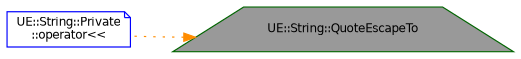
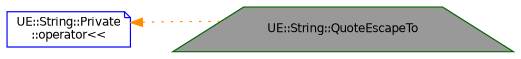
(157, 37) -> (182, 22)
